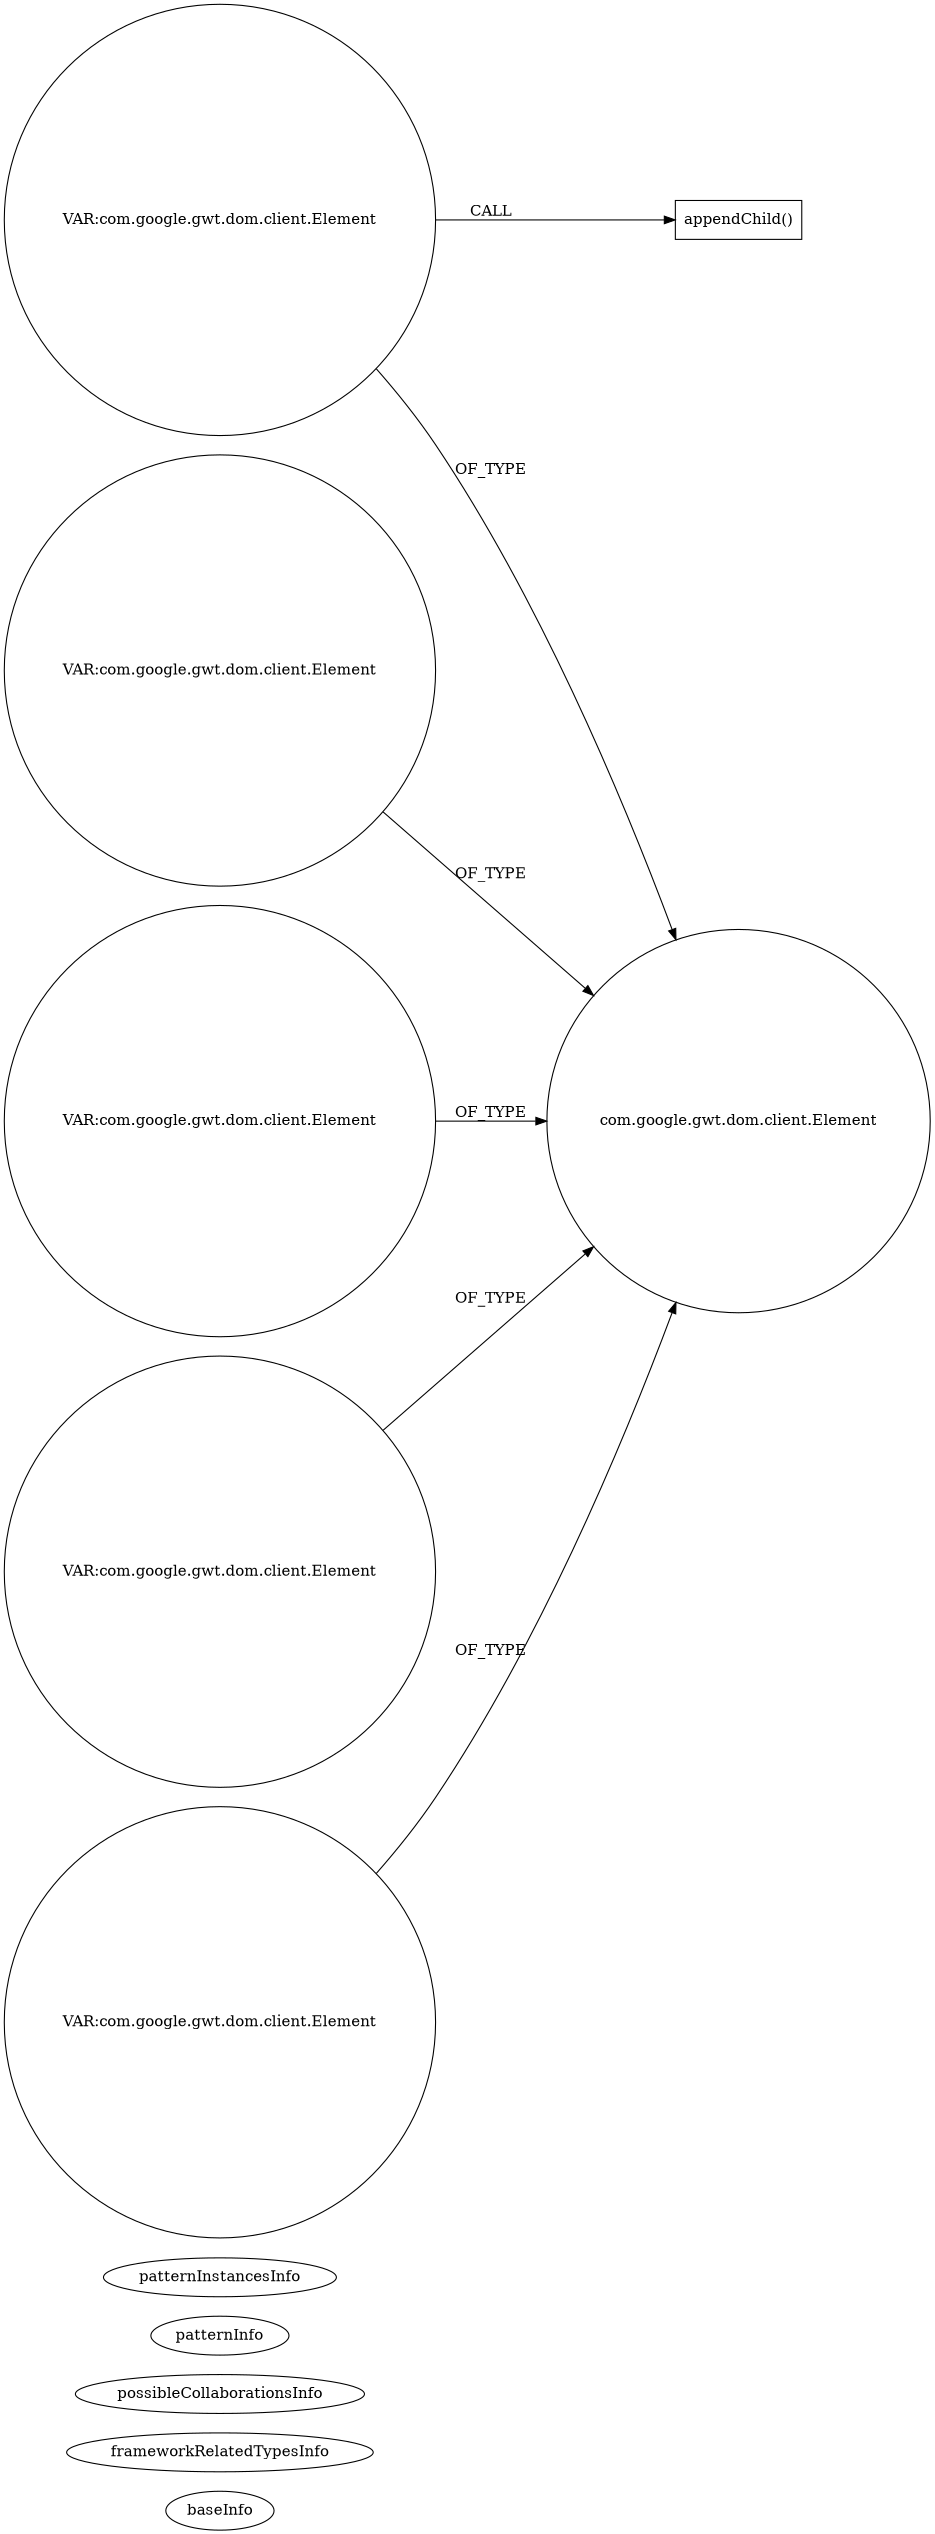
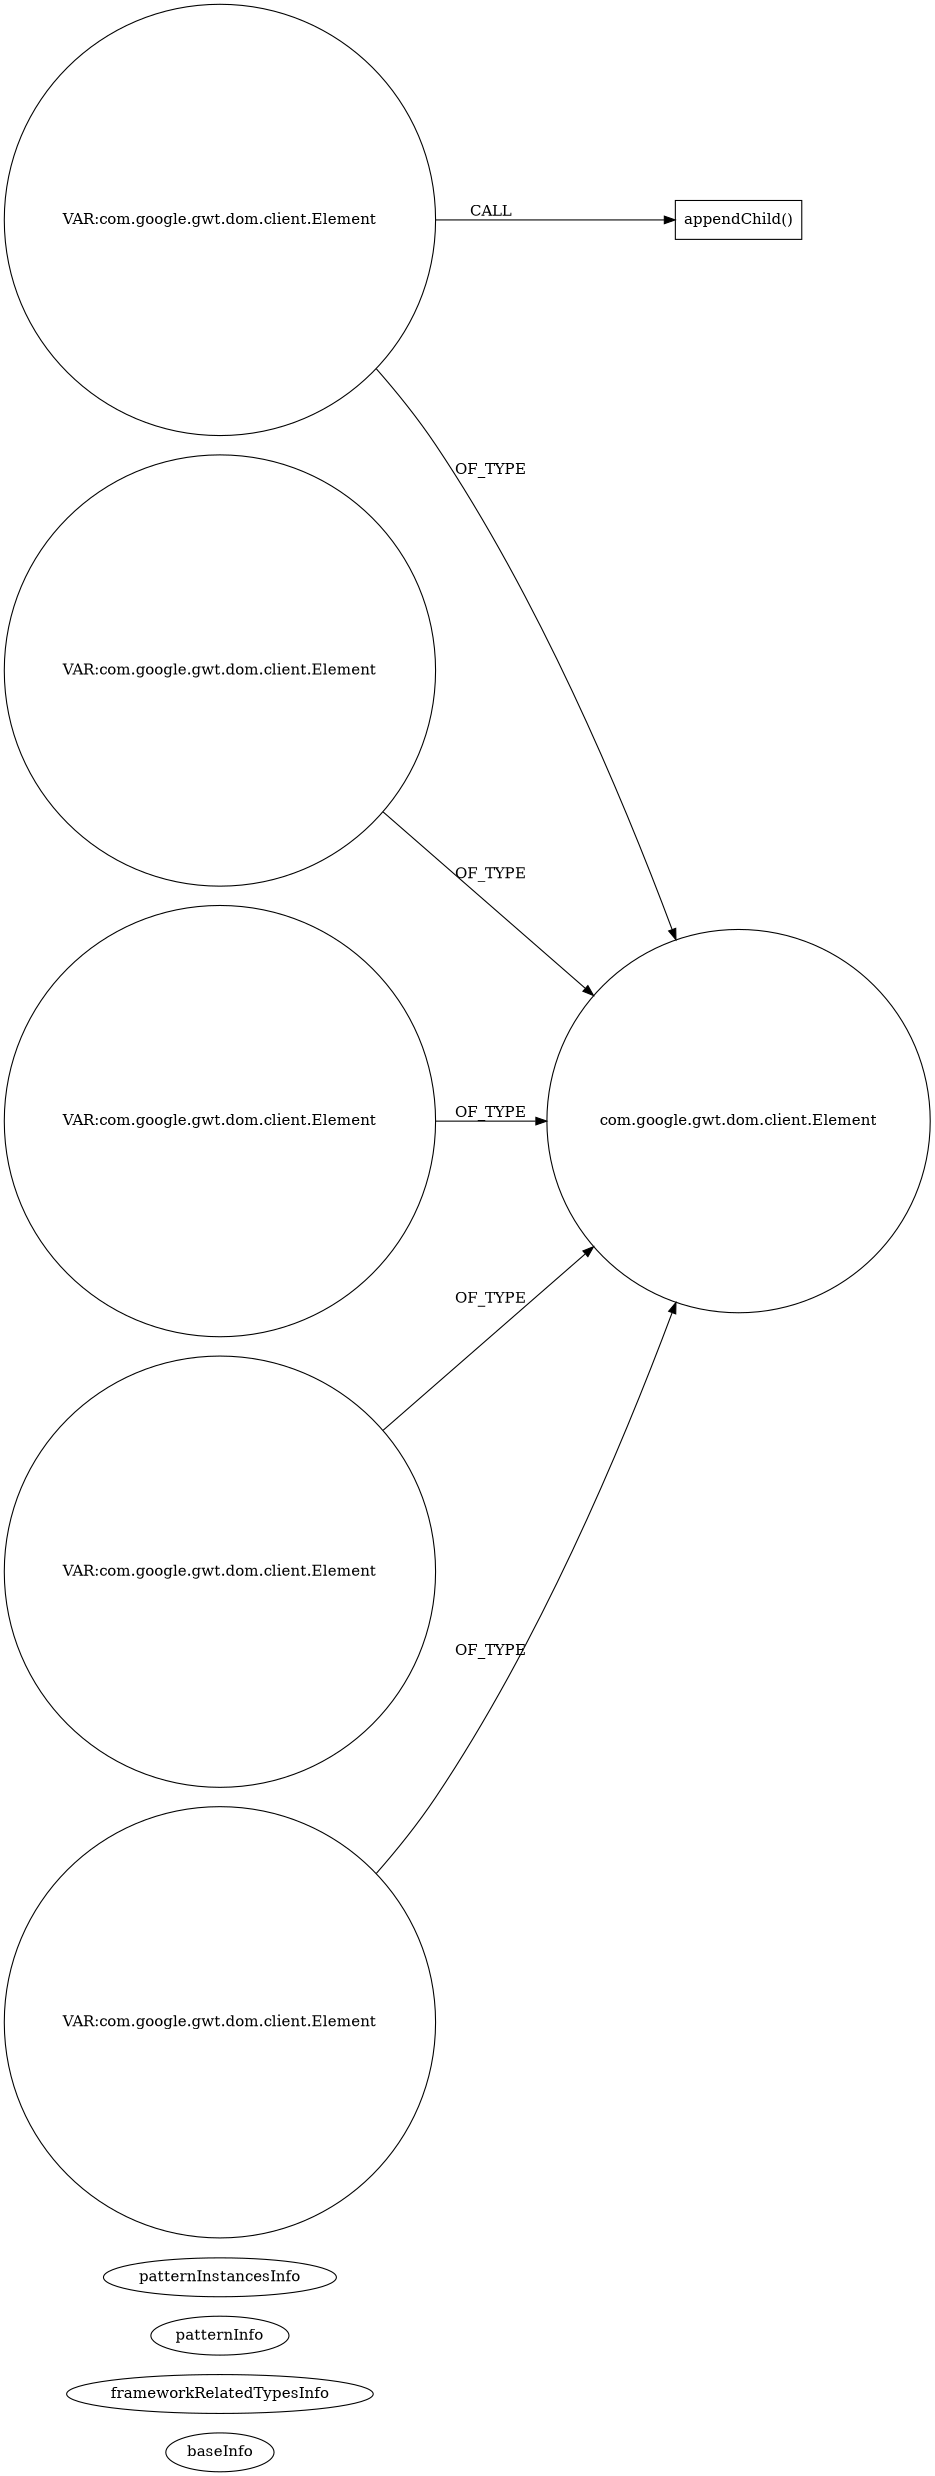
(220, 2394) -> none
